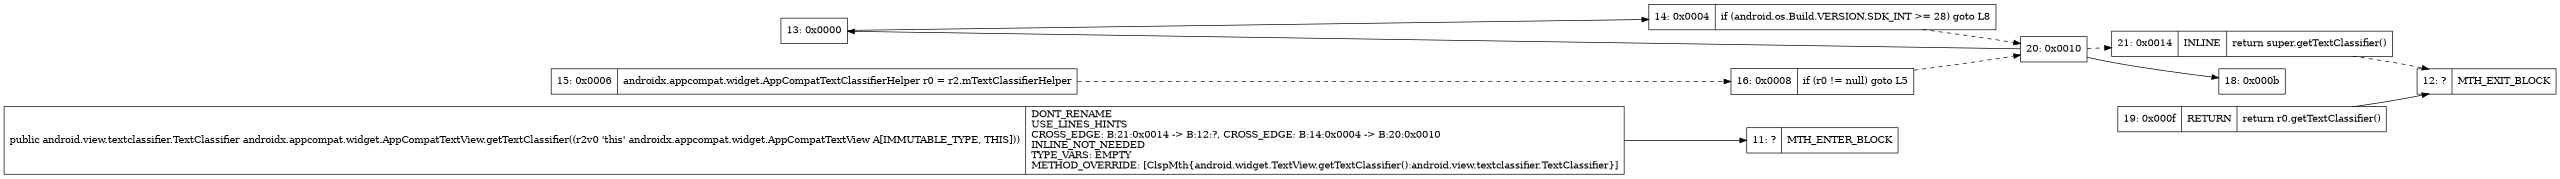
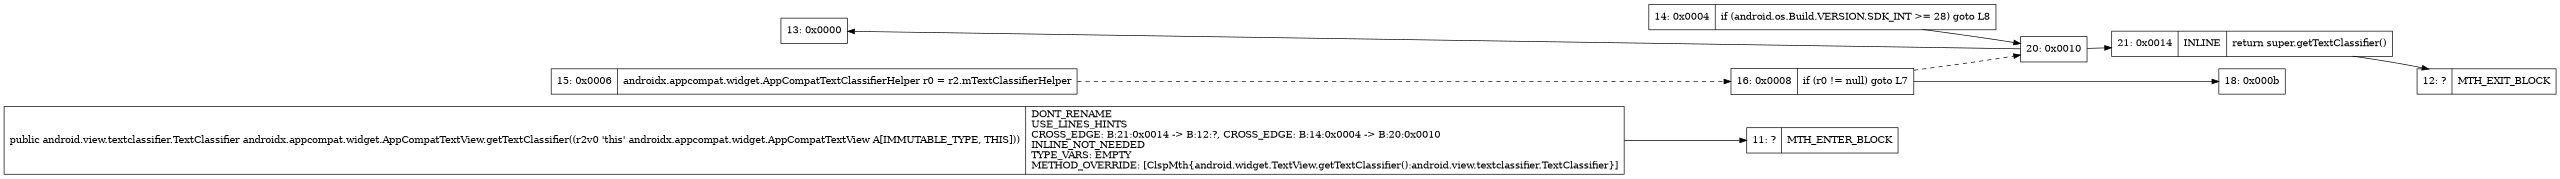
(1245, 25) -> none
(1968, 36) -> (1968, 36)
(2096, 48) -> (2096, 48)
(2387, 61) -> (2387, 61)
(2149, 69) -> (2063, 81)
(1856, 81) -> (1856, 81)
(2252, 119) -> none
